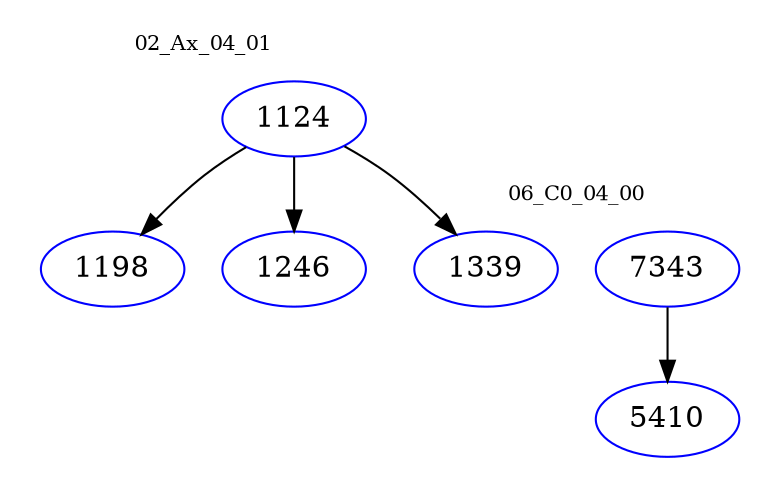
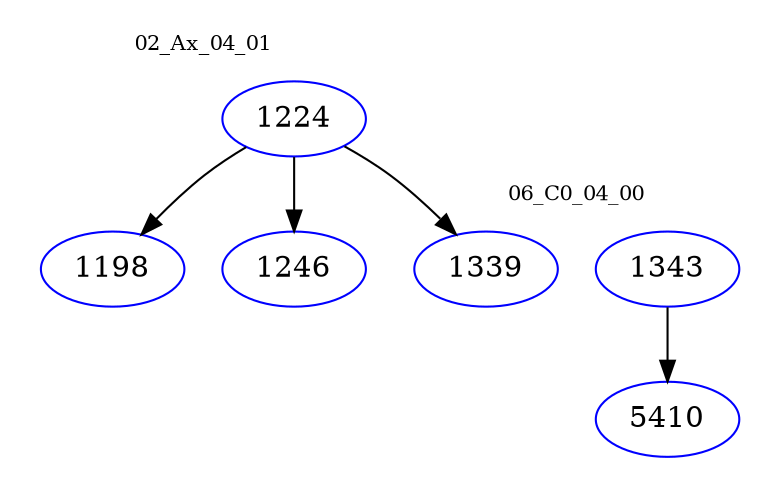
(294, 119) -> (294, 119)
(668, 269) -> (668, 269)
